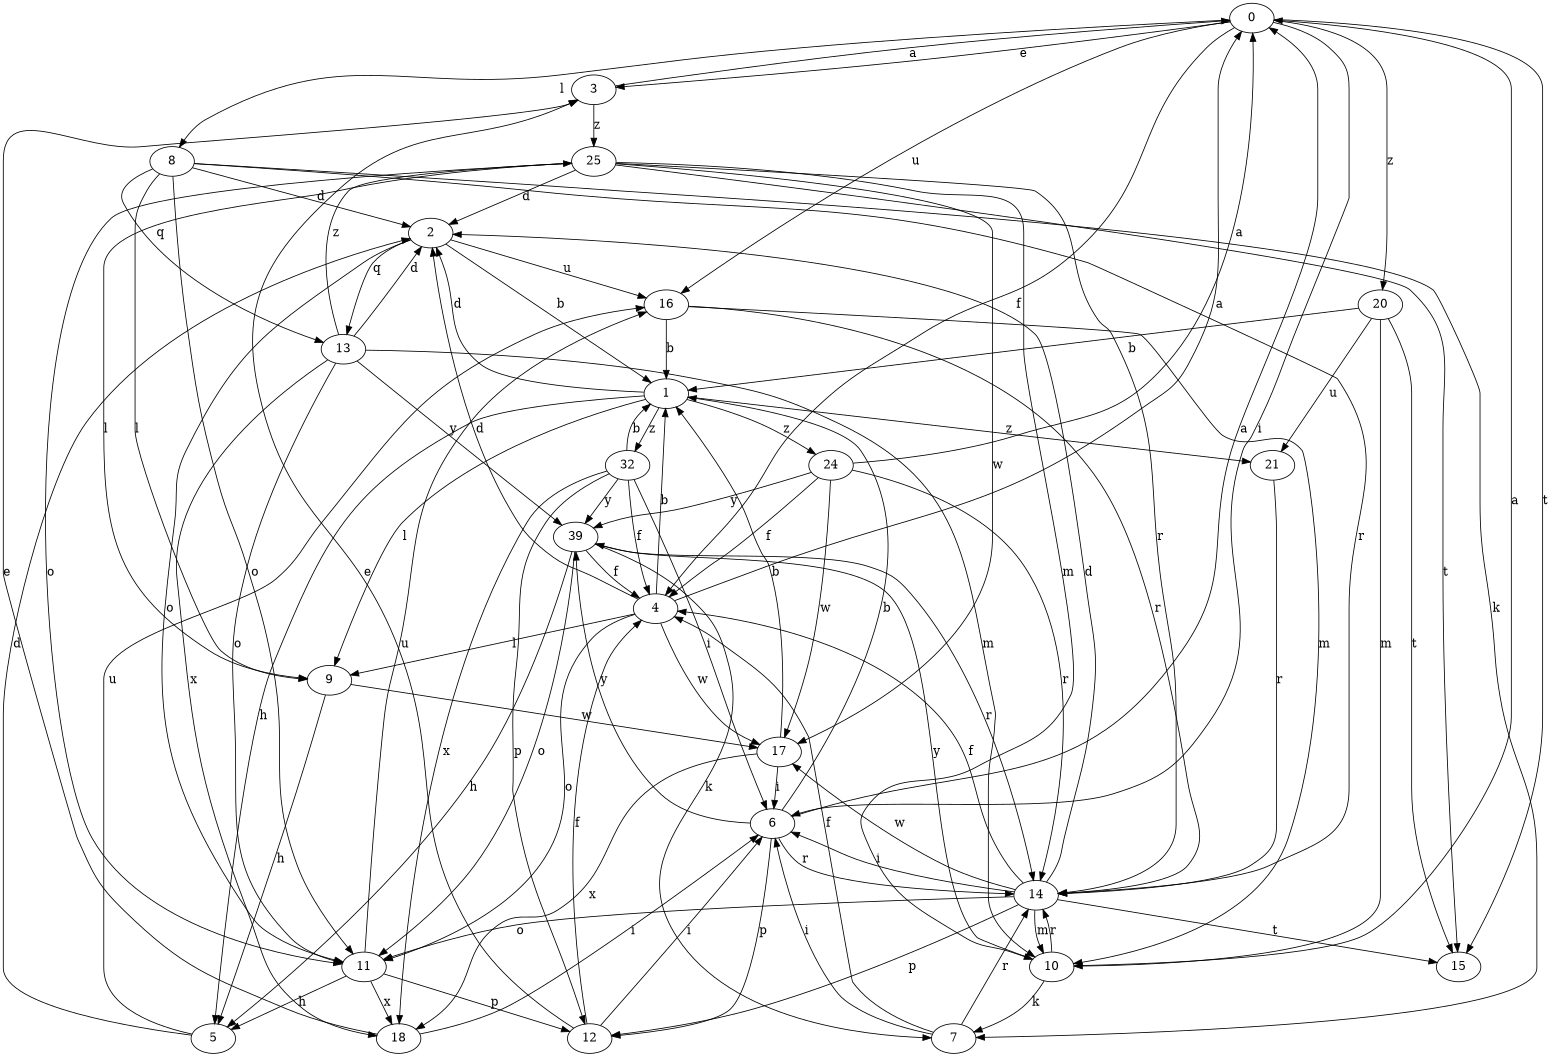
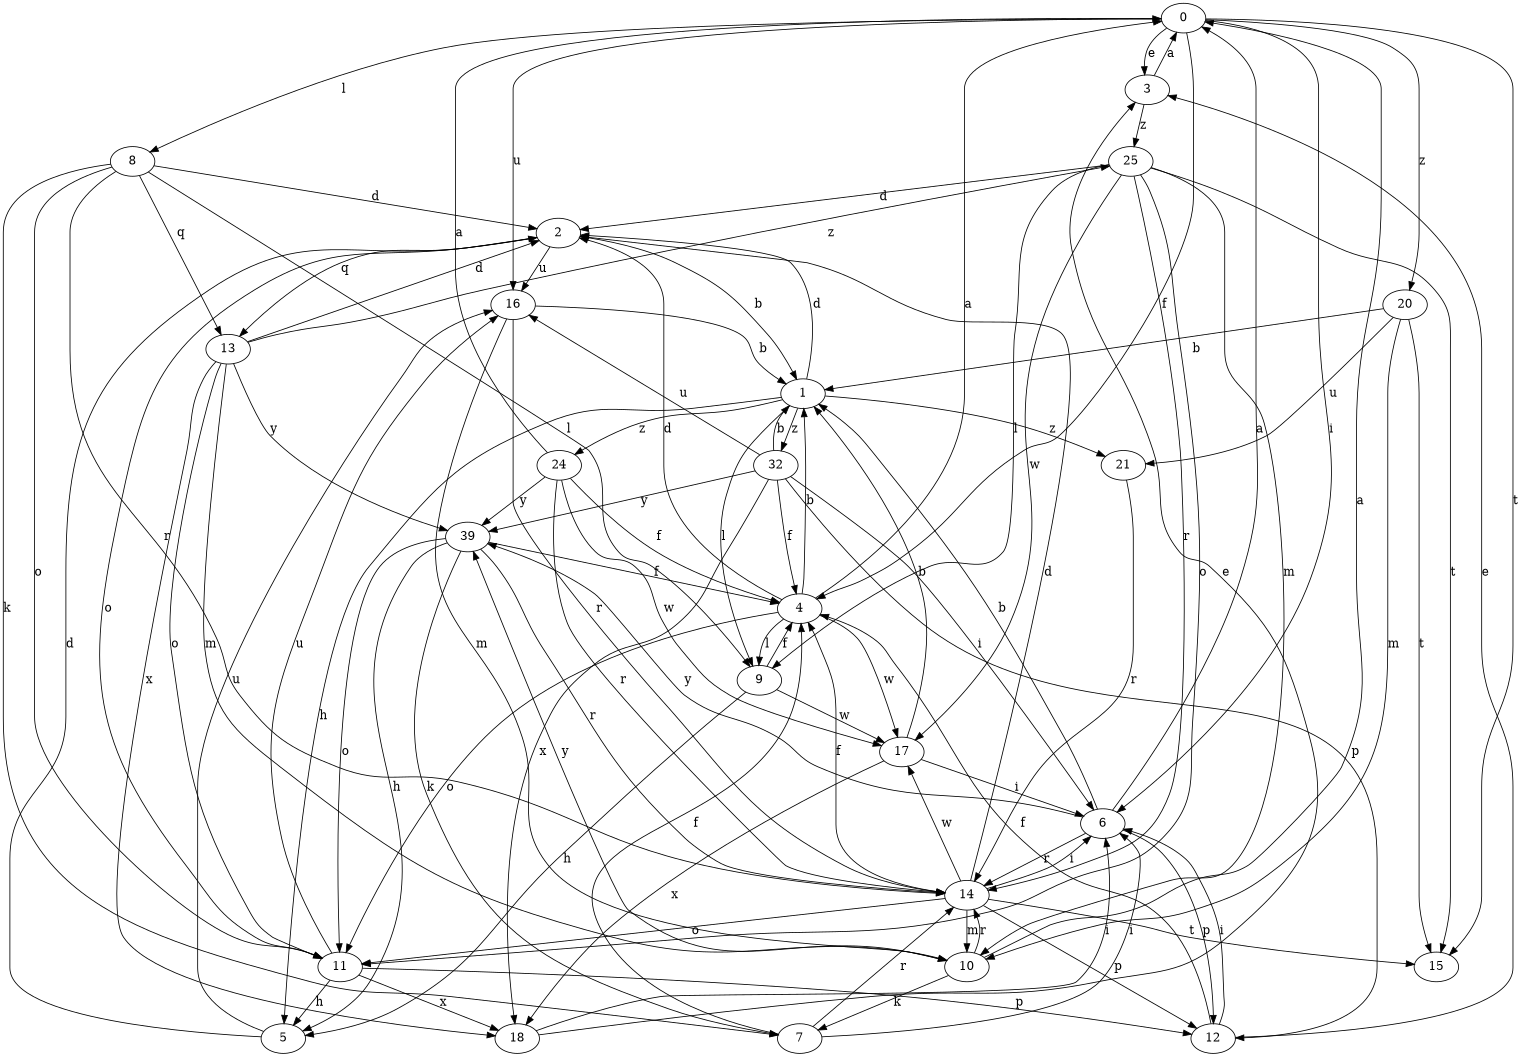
none -> (648, 387)
none -> (778, 648)
